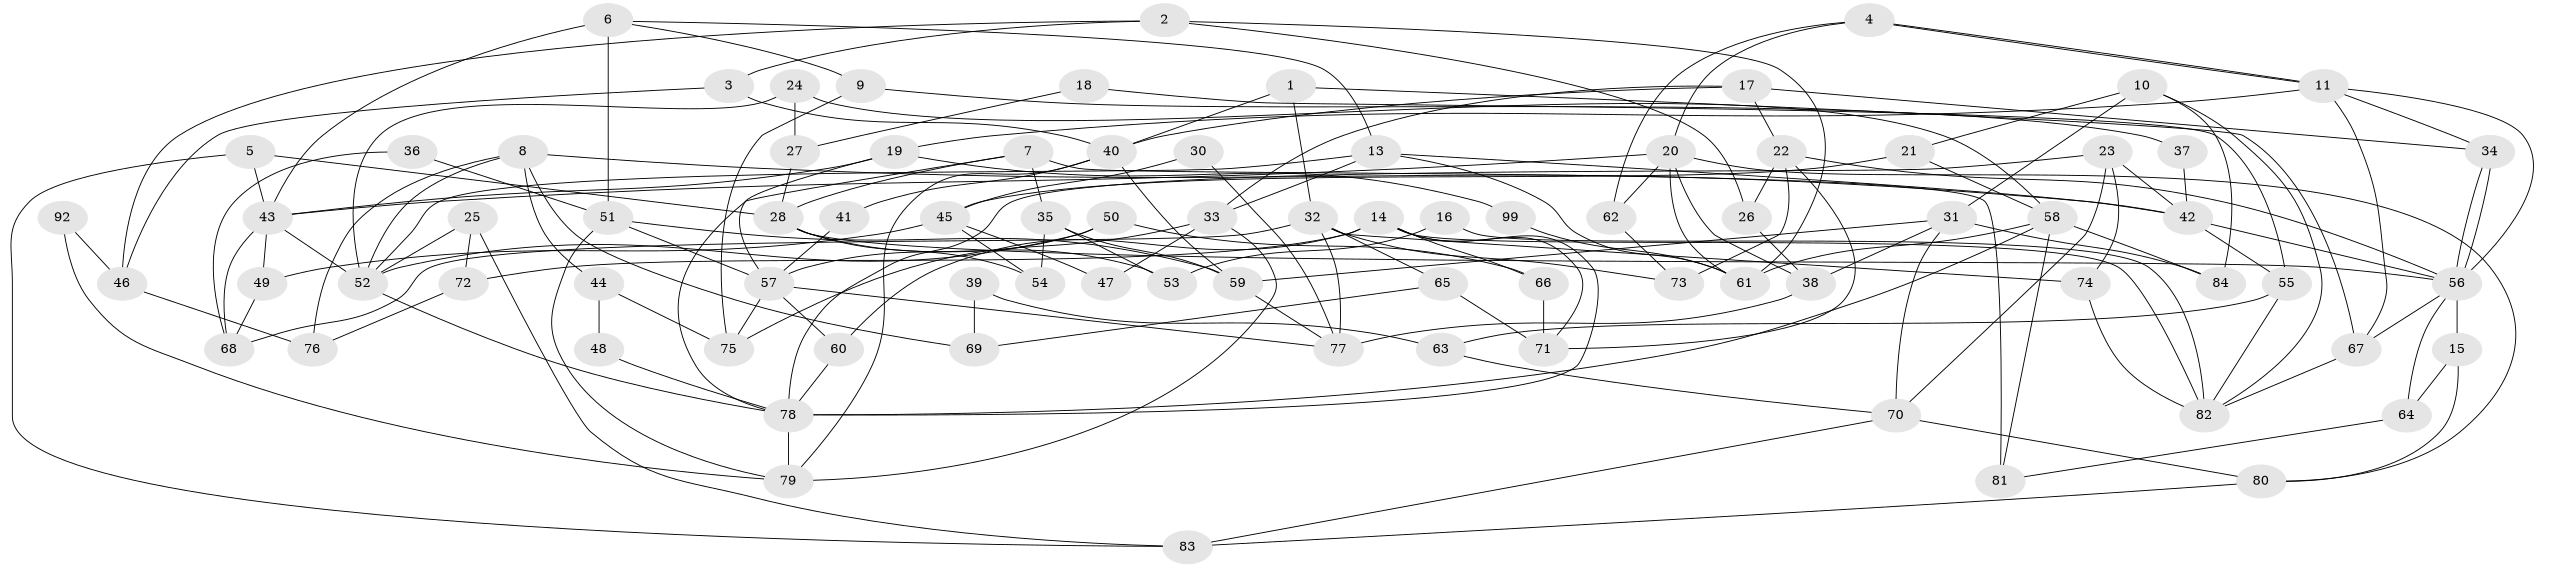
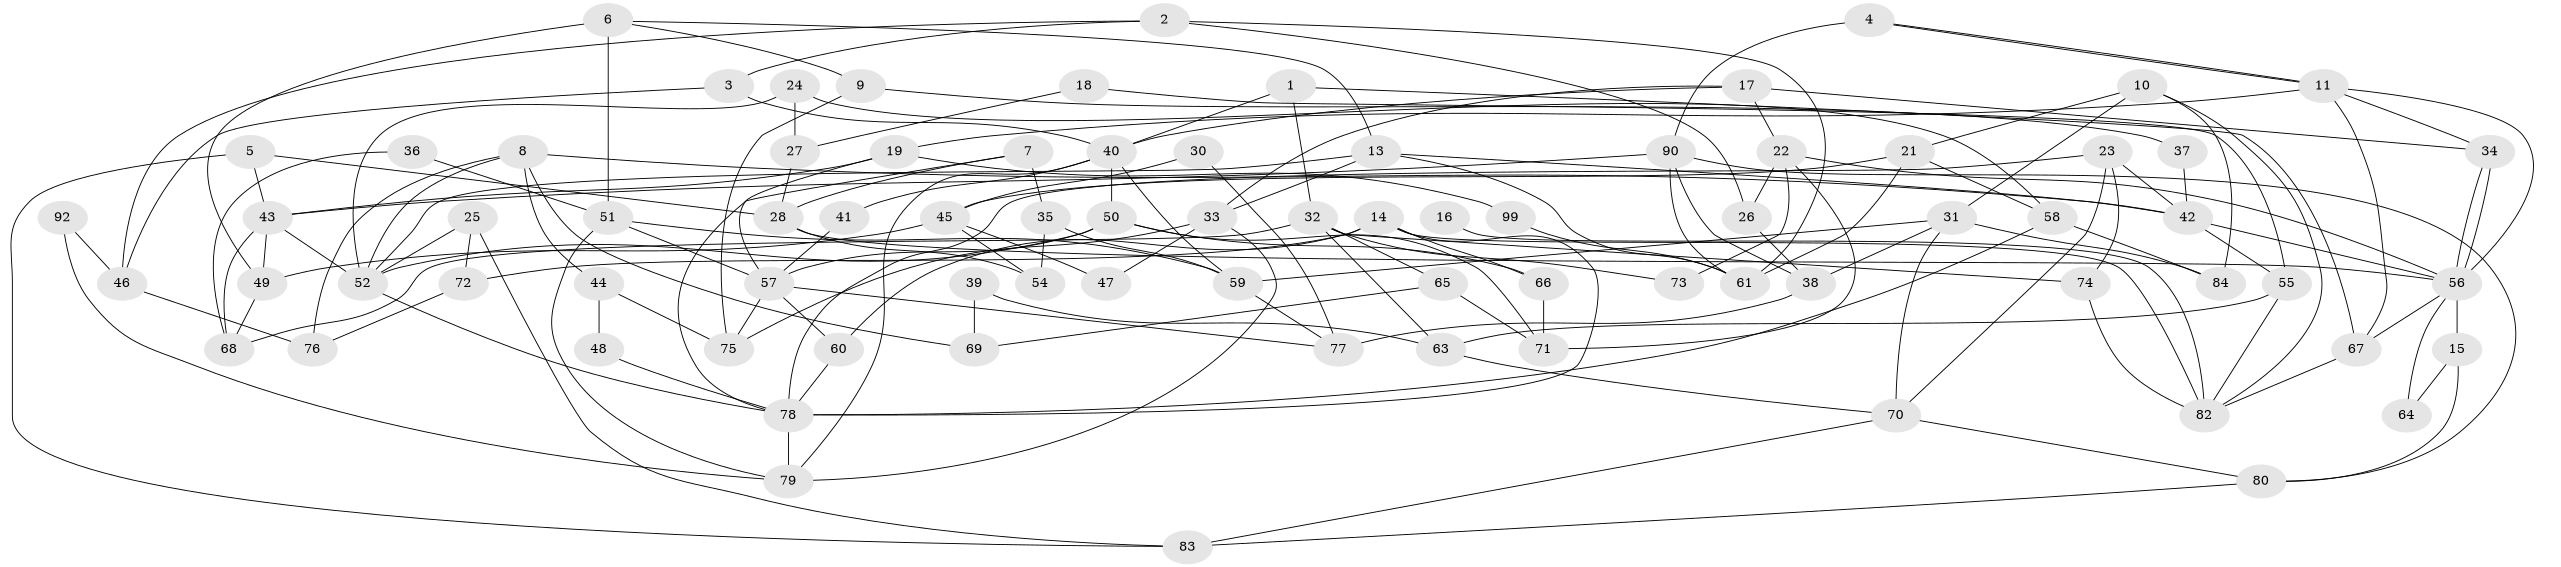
(410, 83) -> (323, 78)
(1671, 152) -> (1671, 152)
none -> (1112, 191)
(1611, 218) -> none
(1842, 252) -> (1860, 220)
(1581, 276) -> (1427, 246)
(1338, 282) -> (1377, 284)
(1172, 284) -> none
(2000, 481) -> none
